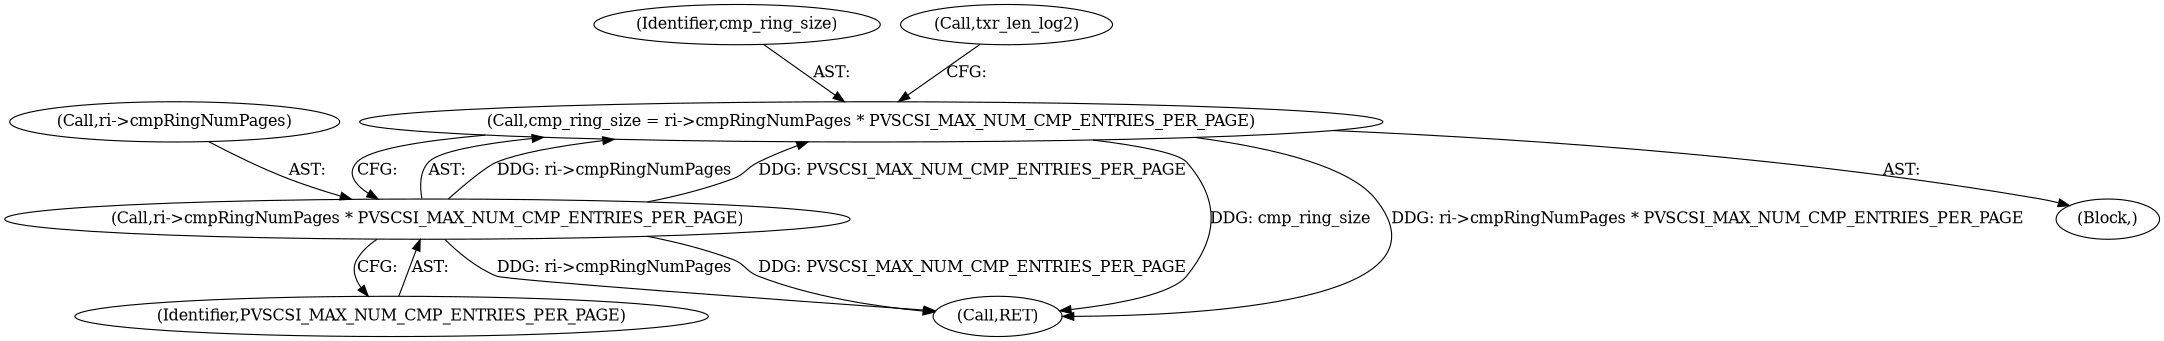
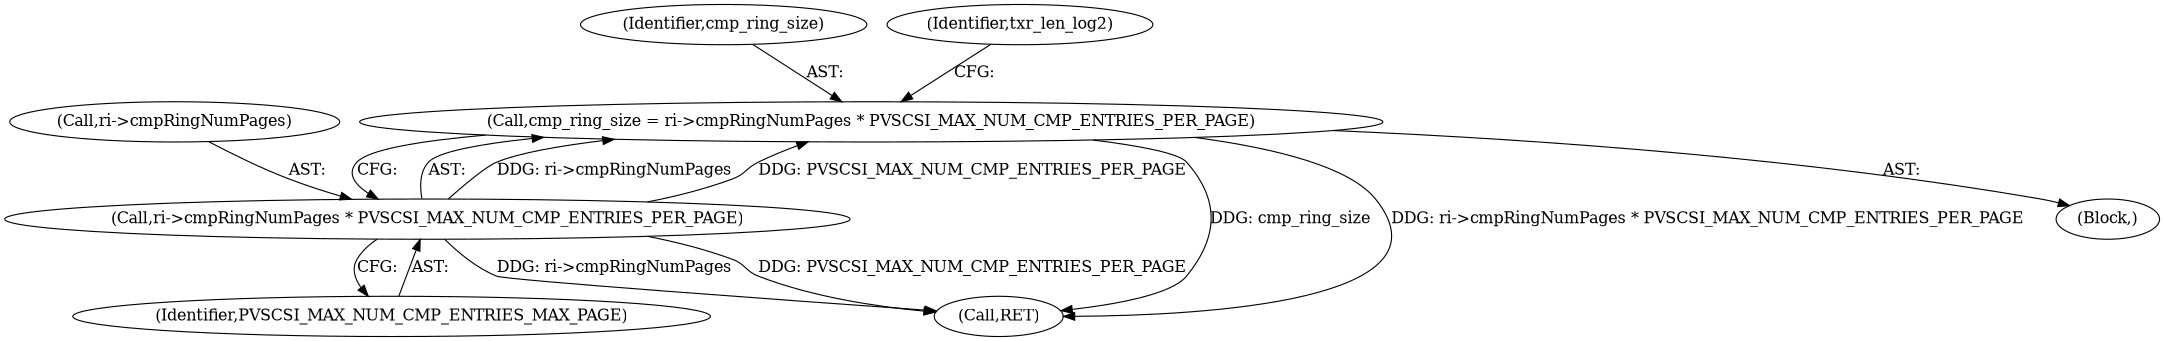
(1007, 25) -> (1020, 25)
(392, 316) -> (392, 316)
